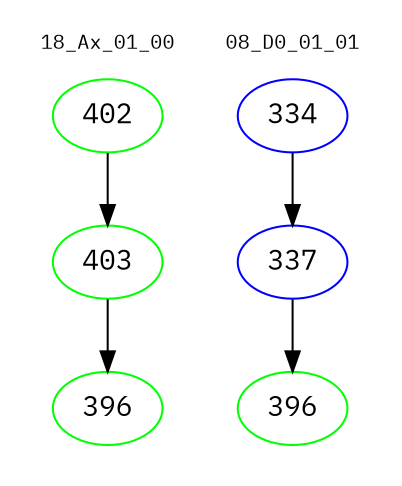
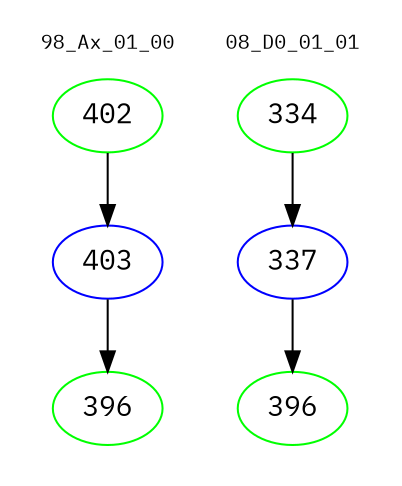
(109, 44) -> (109, 44)
(293, 116) -> (293, 116)
(108, 262) -> (108, 262)
